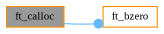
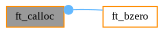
(79, 24) -> (88, 10)
